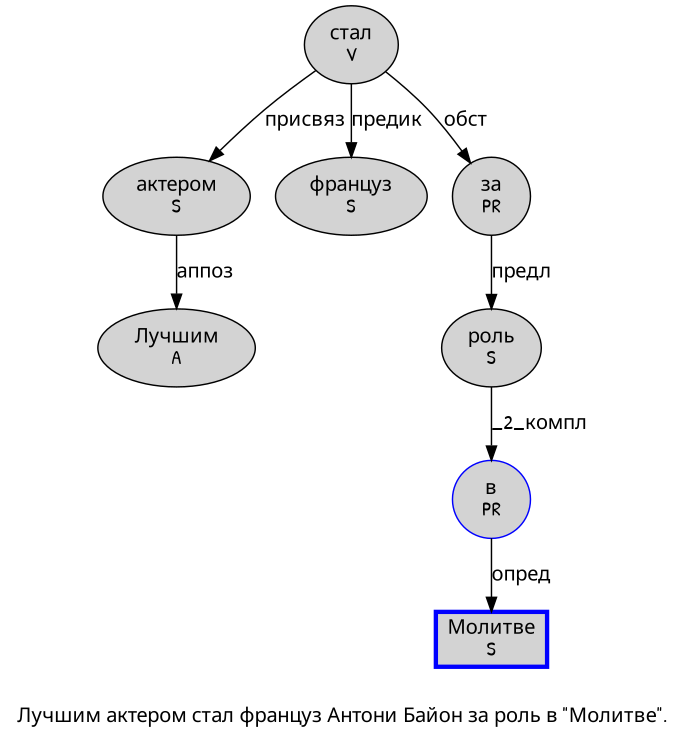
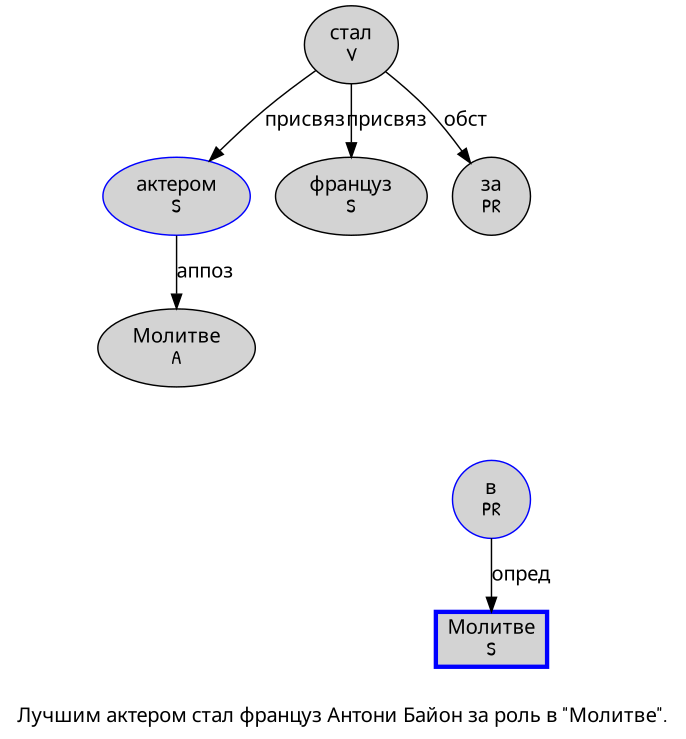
(387, 120) -> (387, 120)
(177, 196) -> (177, 196)
(177, 348) -> (177, 348)
(491, 348) -> none
